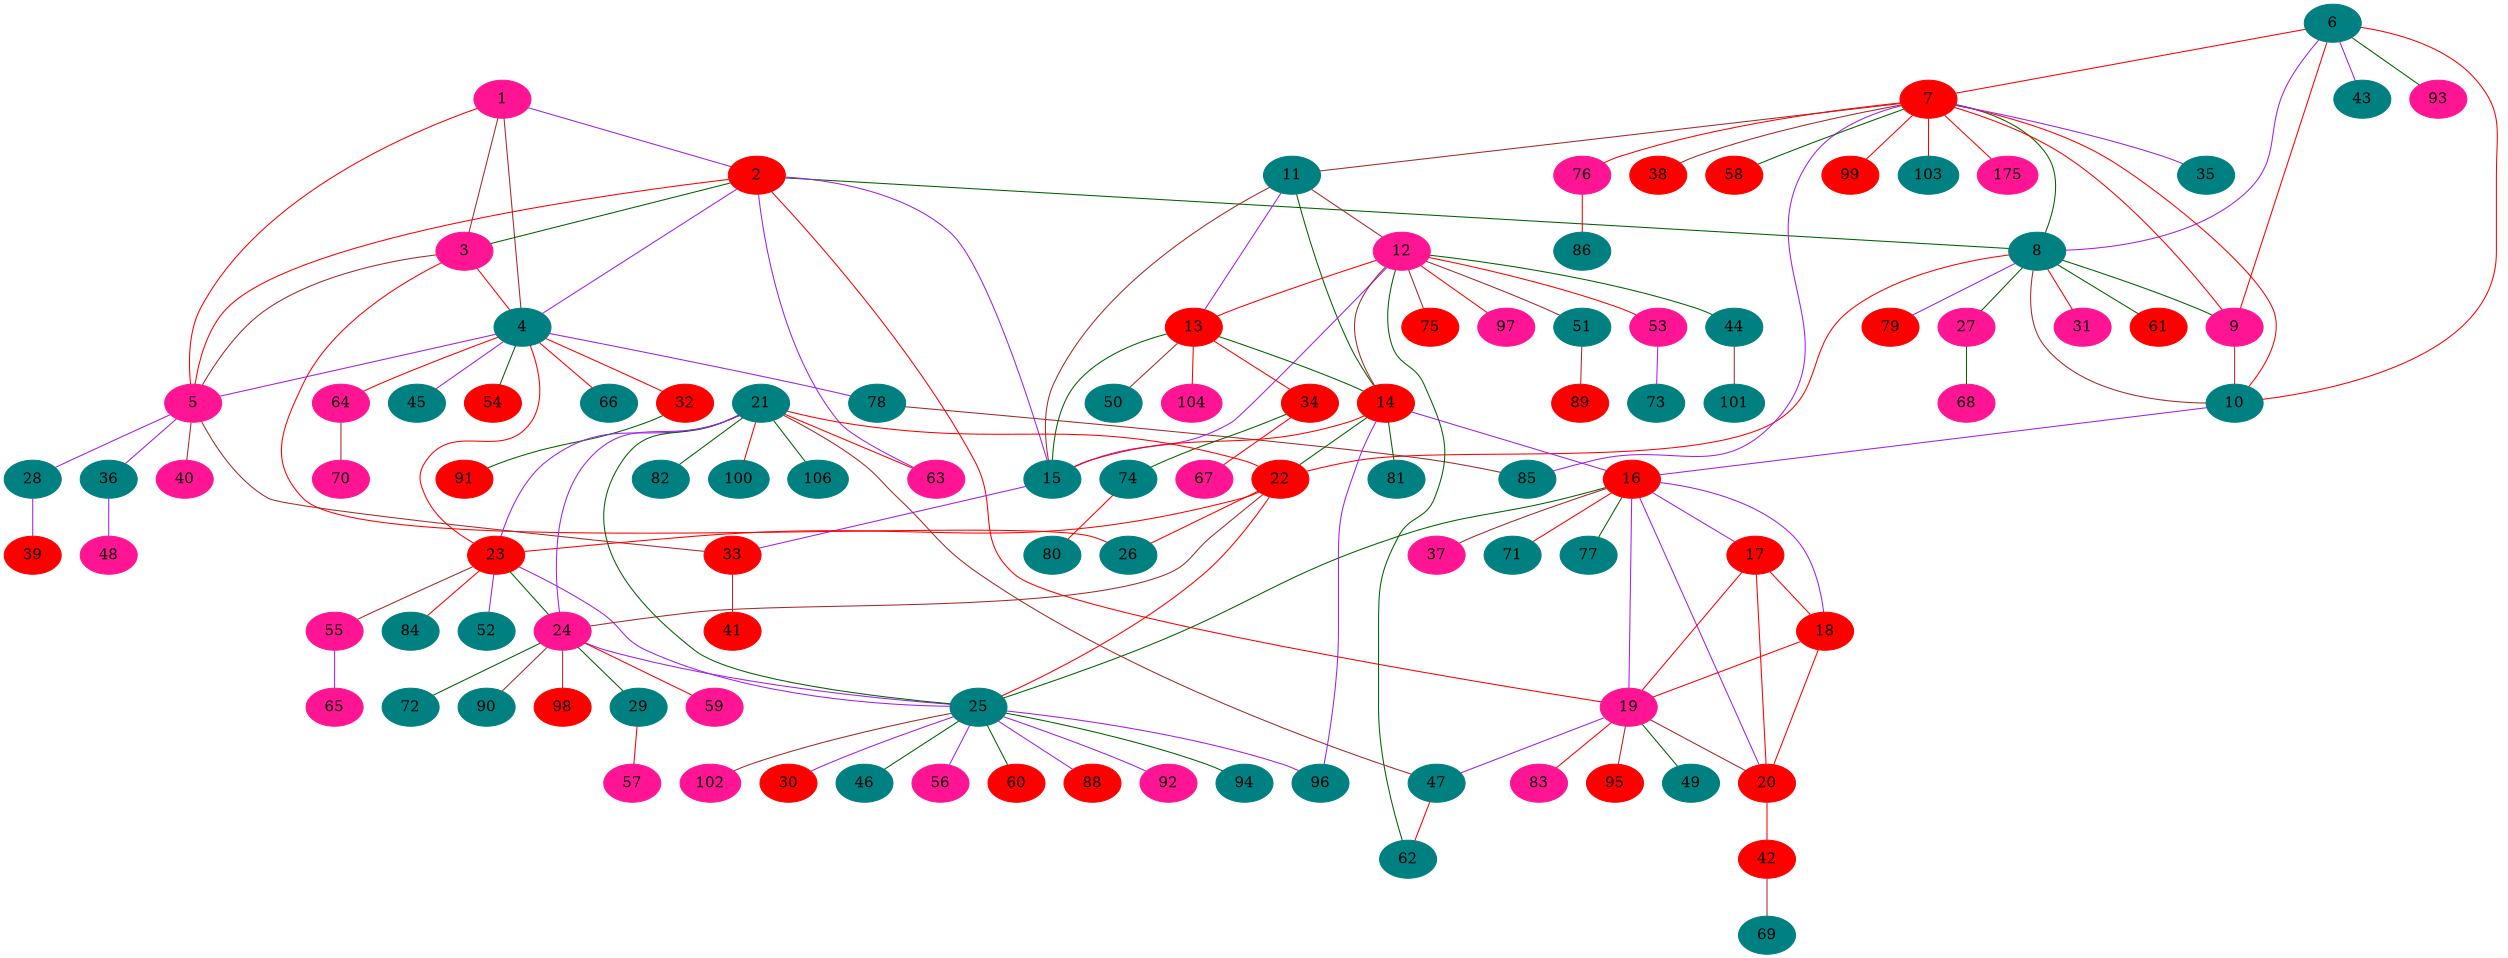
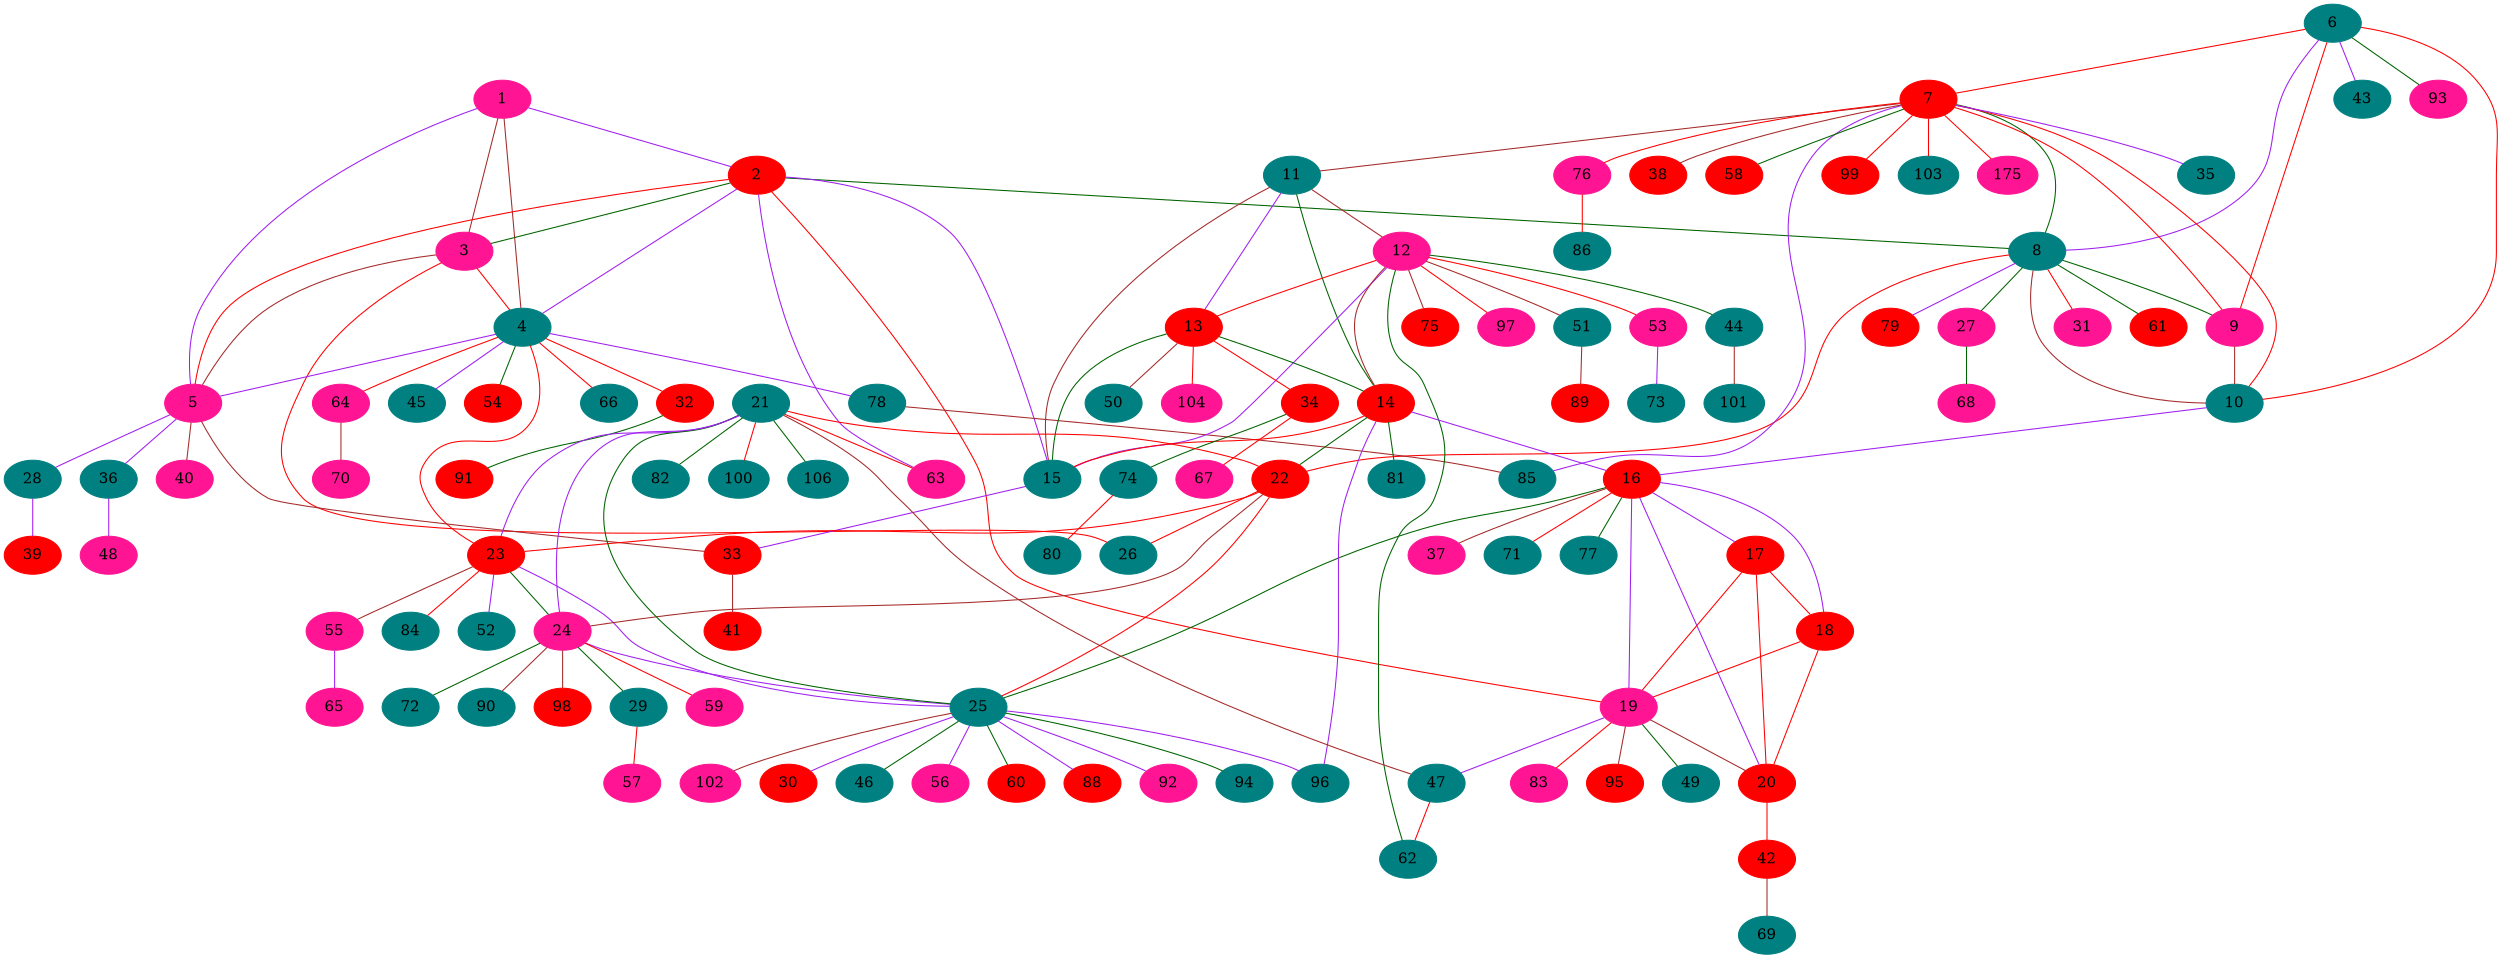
(290, 208) -> (290, 208)
